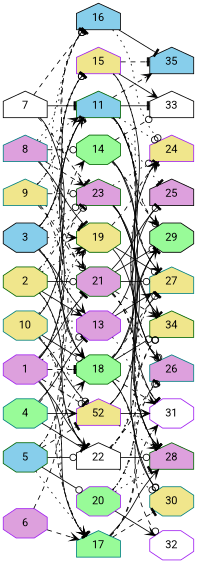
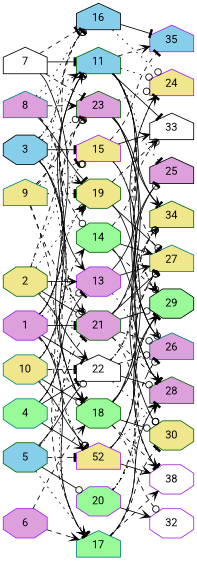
(172, 62) -> (172, 40)
(127, 206) -> (127, 168)
(130, 350) -> none
(172, 413) -> (172, 479)
(172, 501) -> (172, 435)
